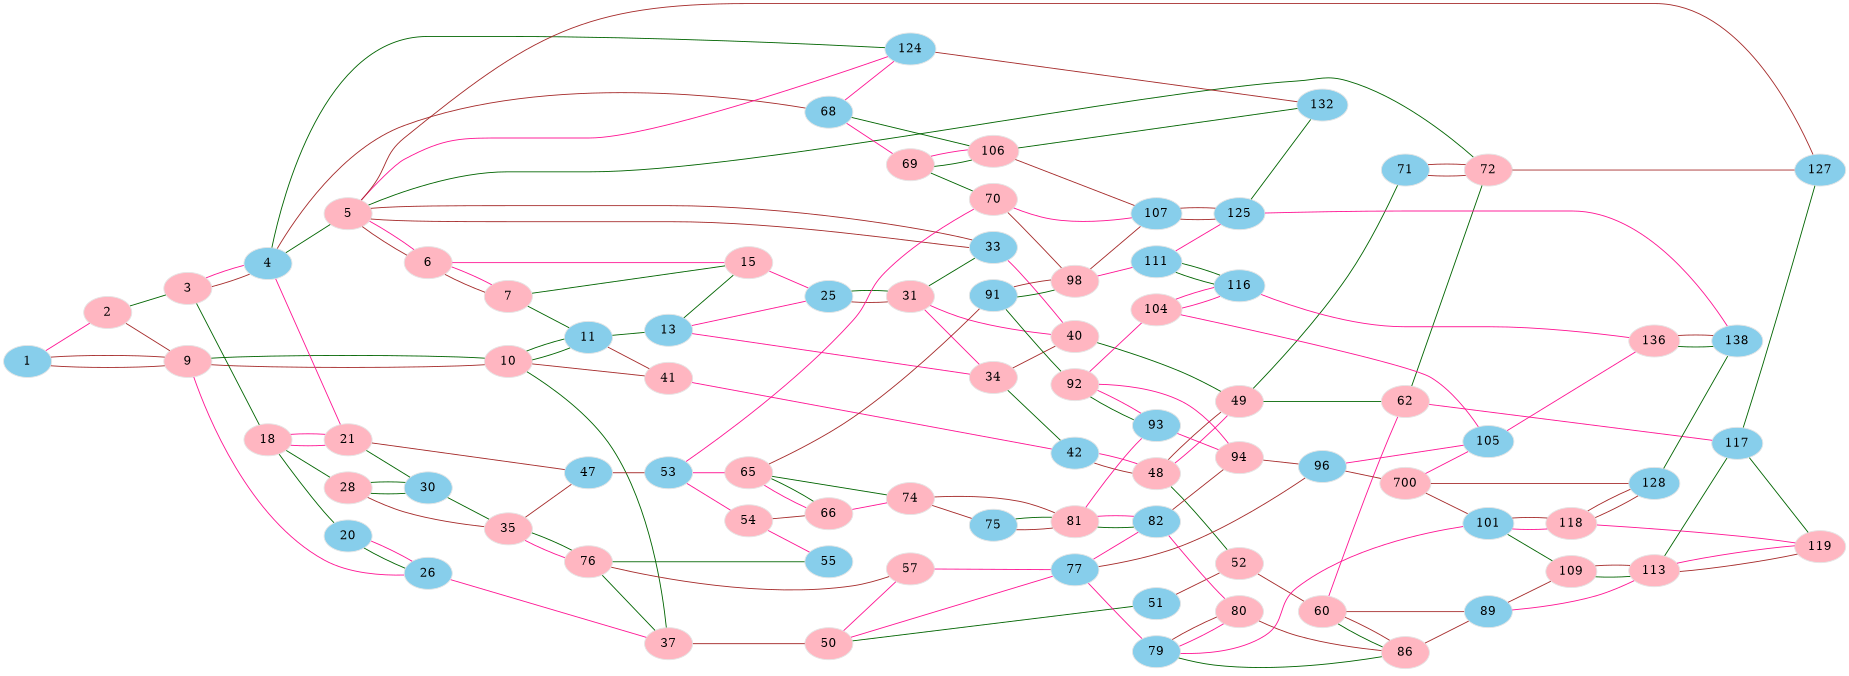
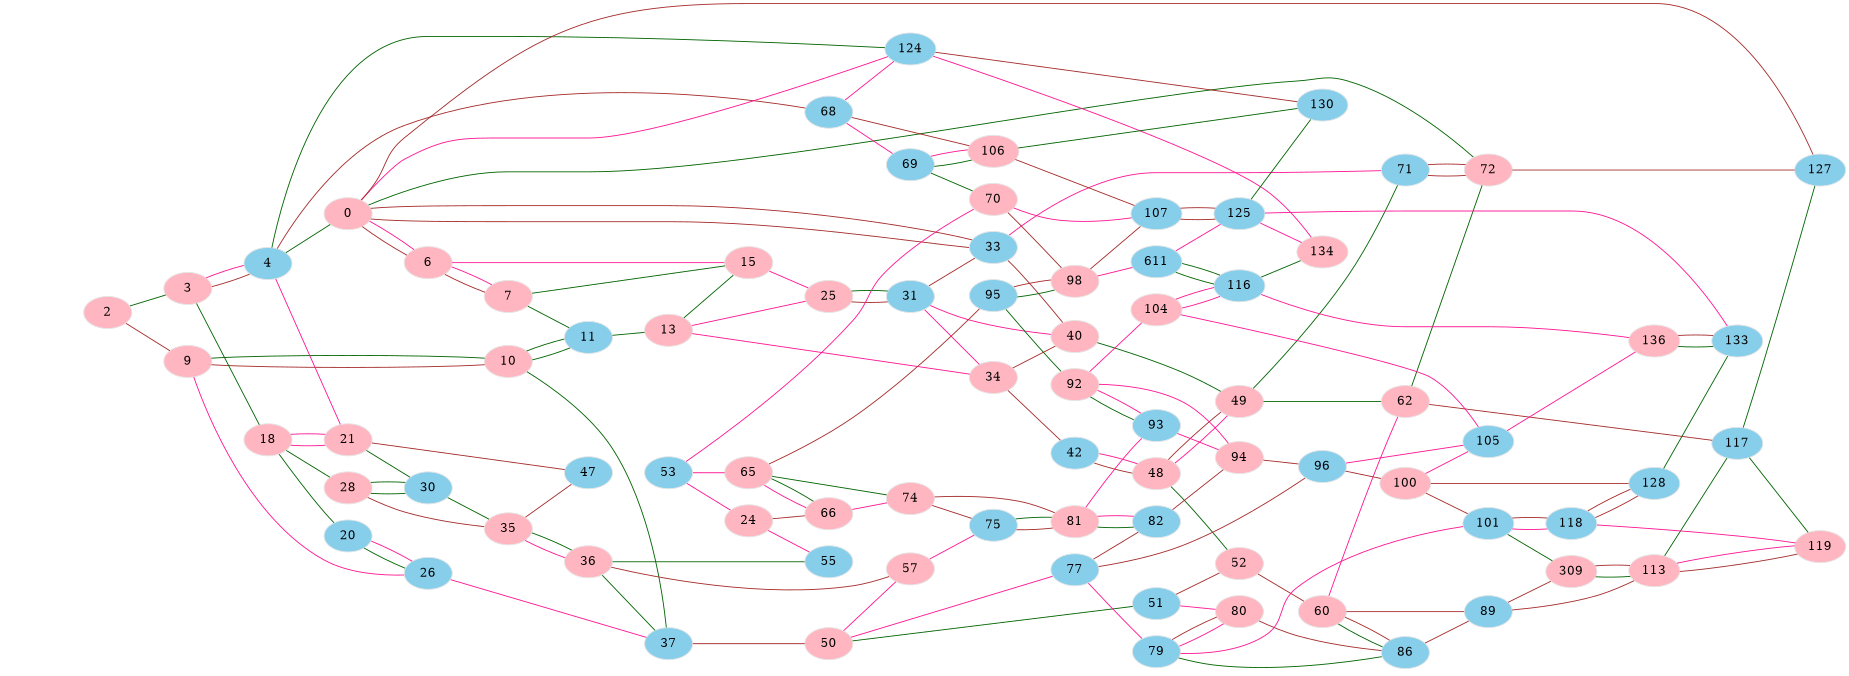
(1322, 105) -> (1322, 105)
(905, 130) -> (905, 130)
(910, 165) -> (910, 165)
none -> (1187, 173)
(348, 214) -> (348, 214)
none -> (1322, 252)
(1156, 262) -> (1156, 262)
(952, 272) -> (952, 272)
(829, 296) -> (829, 296)
(910, 296) -> (910, 296)
(993, 296) -> (993, 296)
(1043, 299) -> (1043, 299)
(669, 330) -> (669, 330)
(1737, 341) -> (1737, 341)
(28, 361) -> none
(669, 378) -> none
(1034, 415) -> (1034, 415)
(1571, 422) -> (1571, 422)
(632, 473) -> none
(1405, 483) -> (1405, 483)
(749, 521) -> (749, 521)
(1571, 523) -> (1571, 523)
(1116, 546) -> (1116, 546)
(588, 562) -> (588, 562)
(1196, 568) -> (1198, 608)
(993, 569) -> (952, 547)
(1571, 572) -> (1571, 572)
(1575, 601) -> (1575, 601)
(669, 644) -> (669, 644)
(1405, 653) -> (1405, 653)
